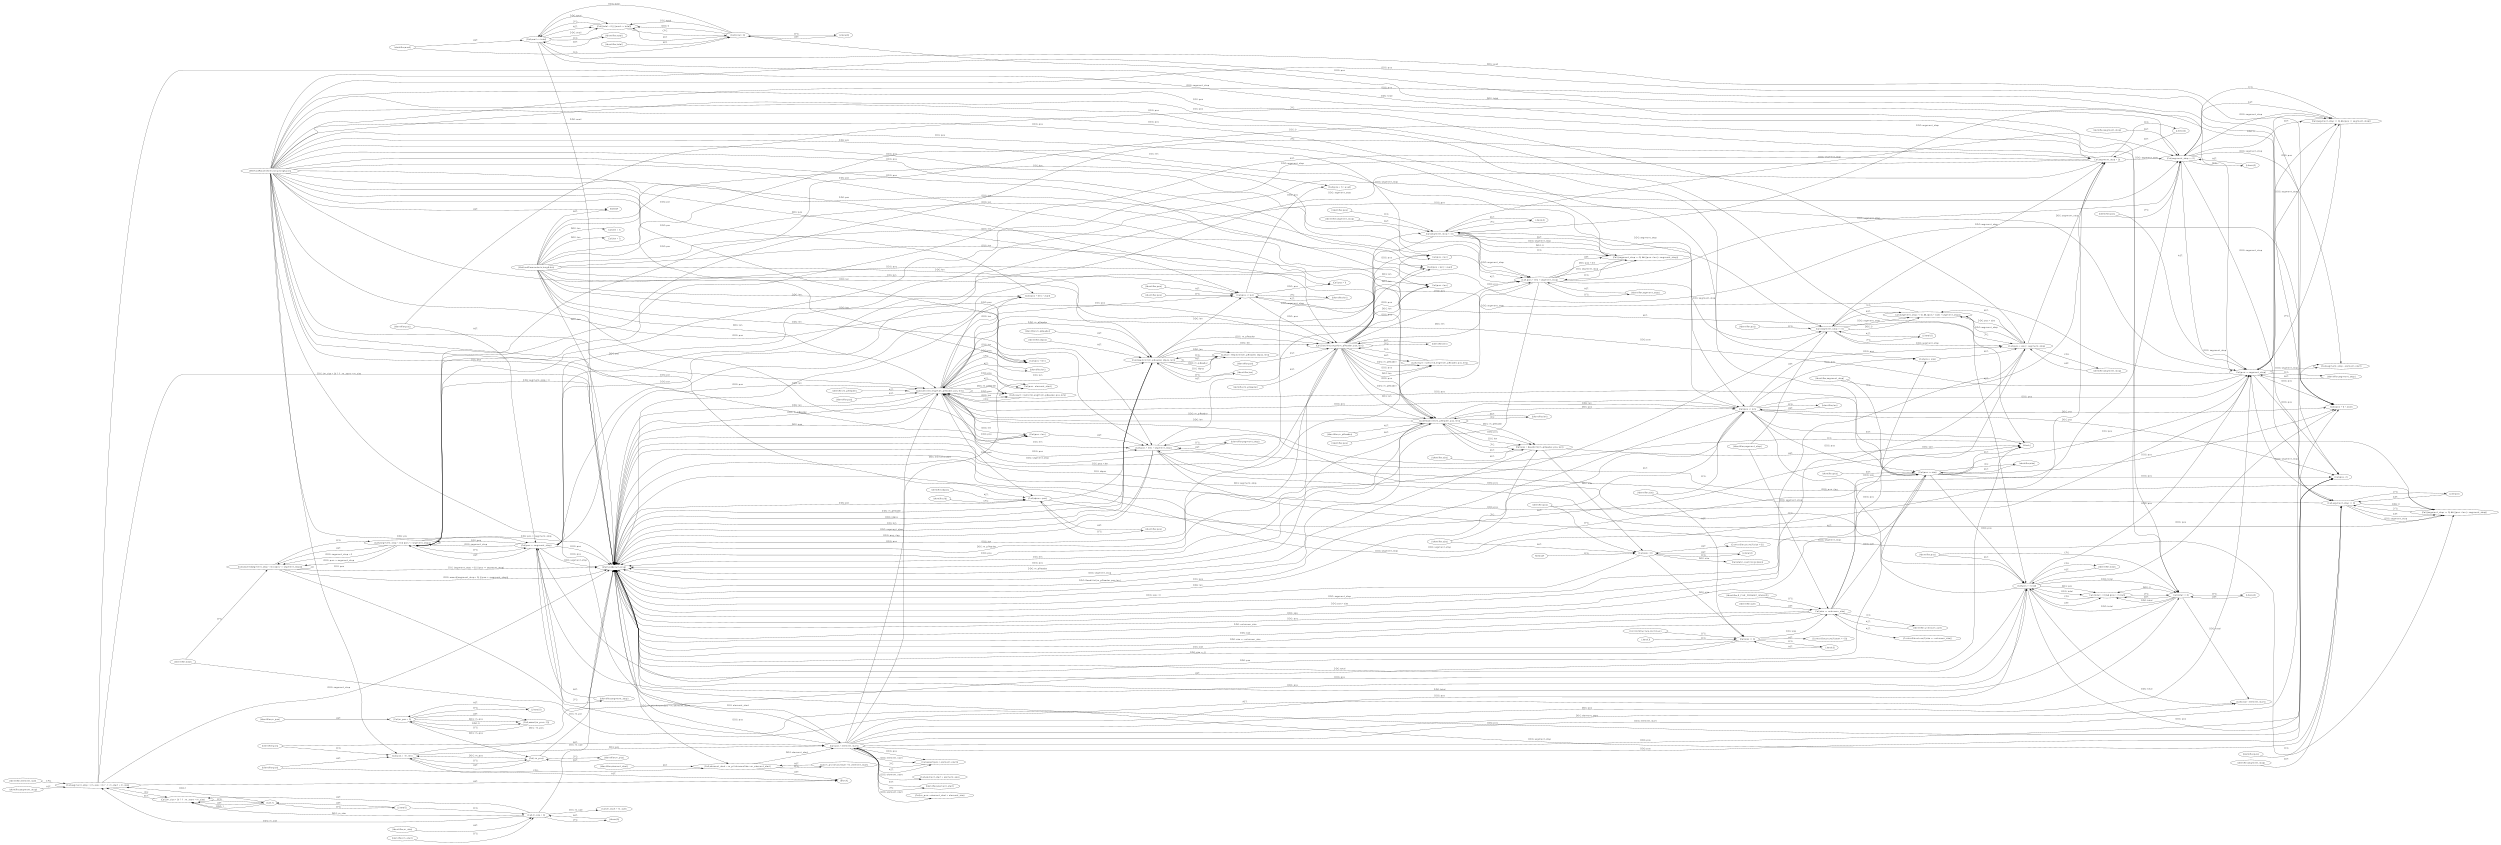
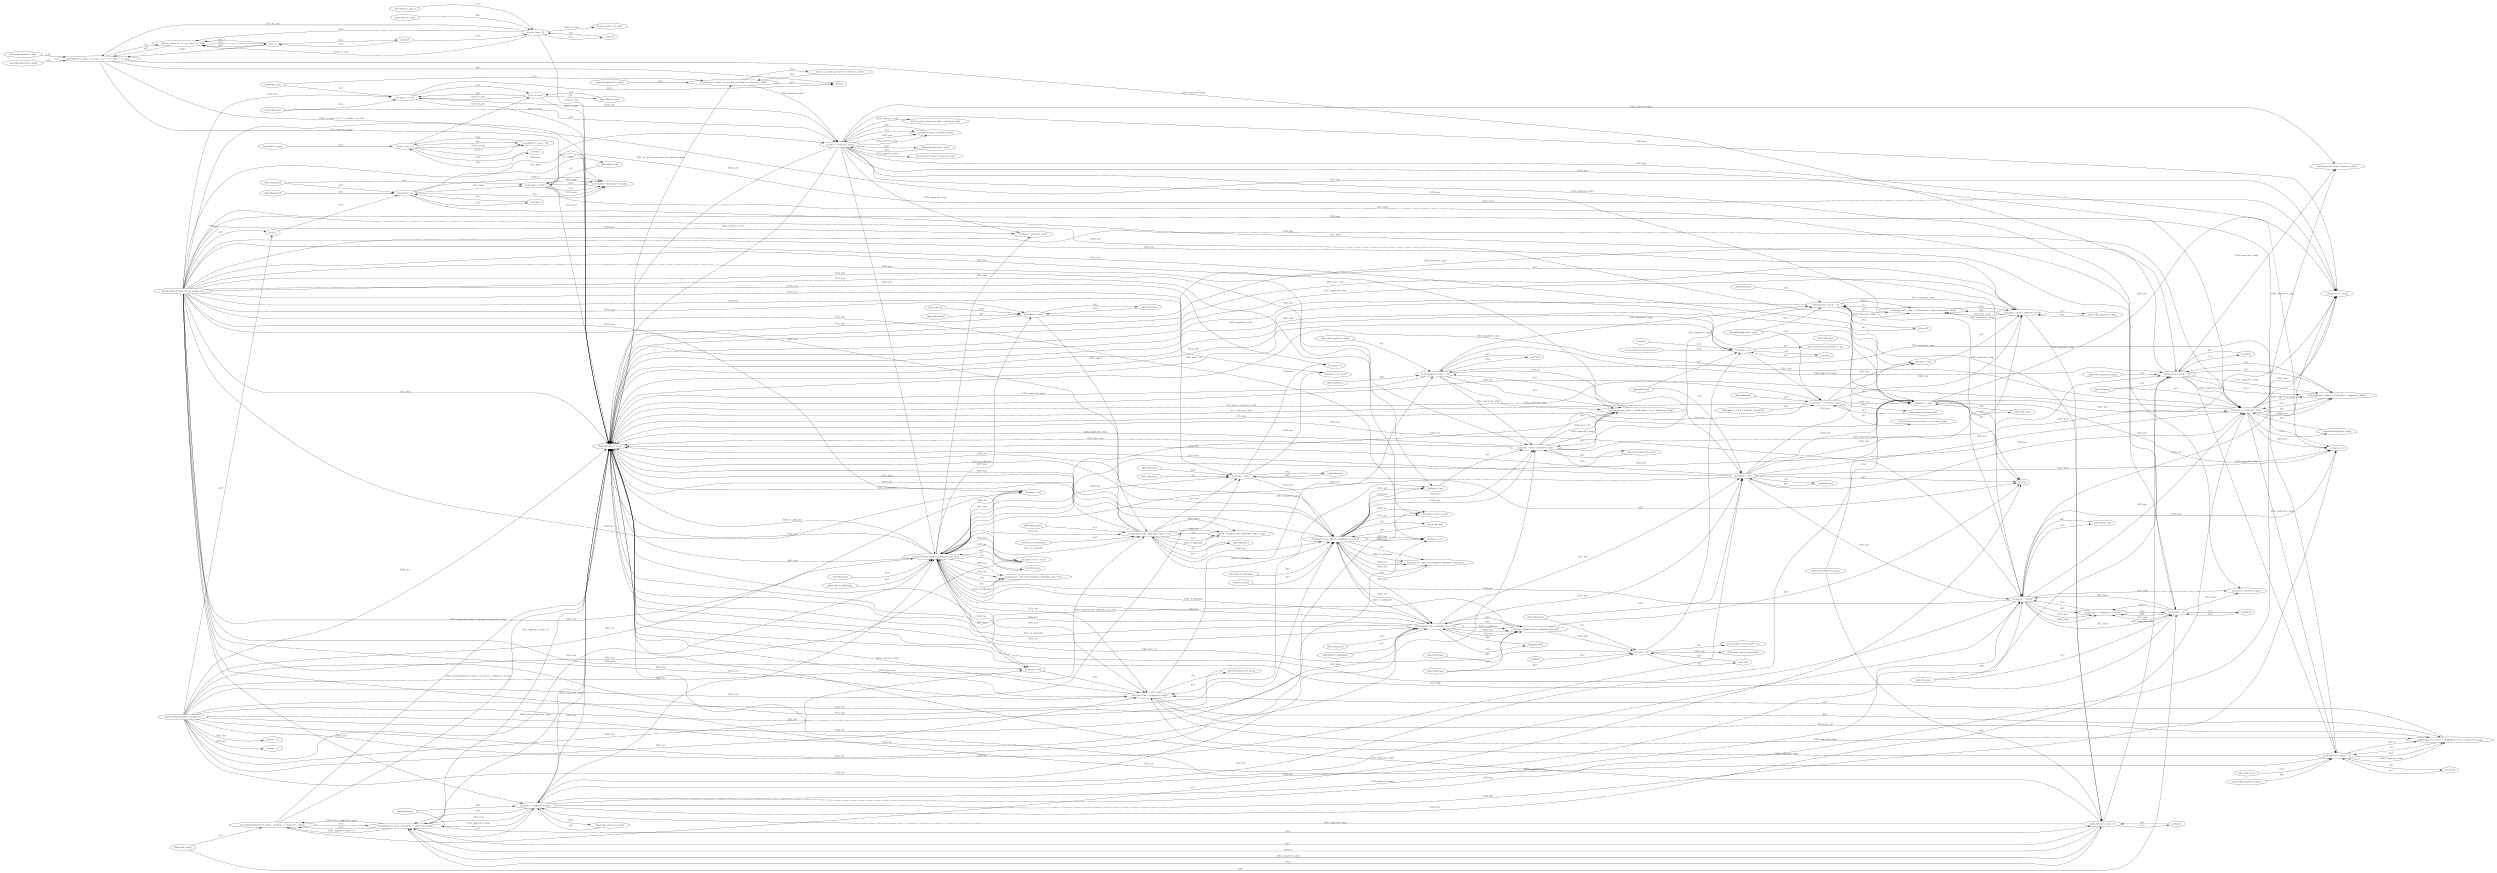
(675, 35) -> (337, 213)
